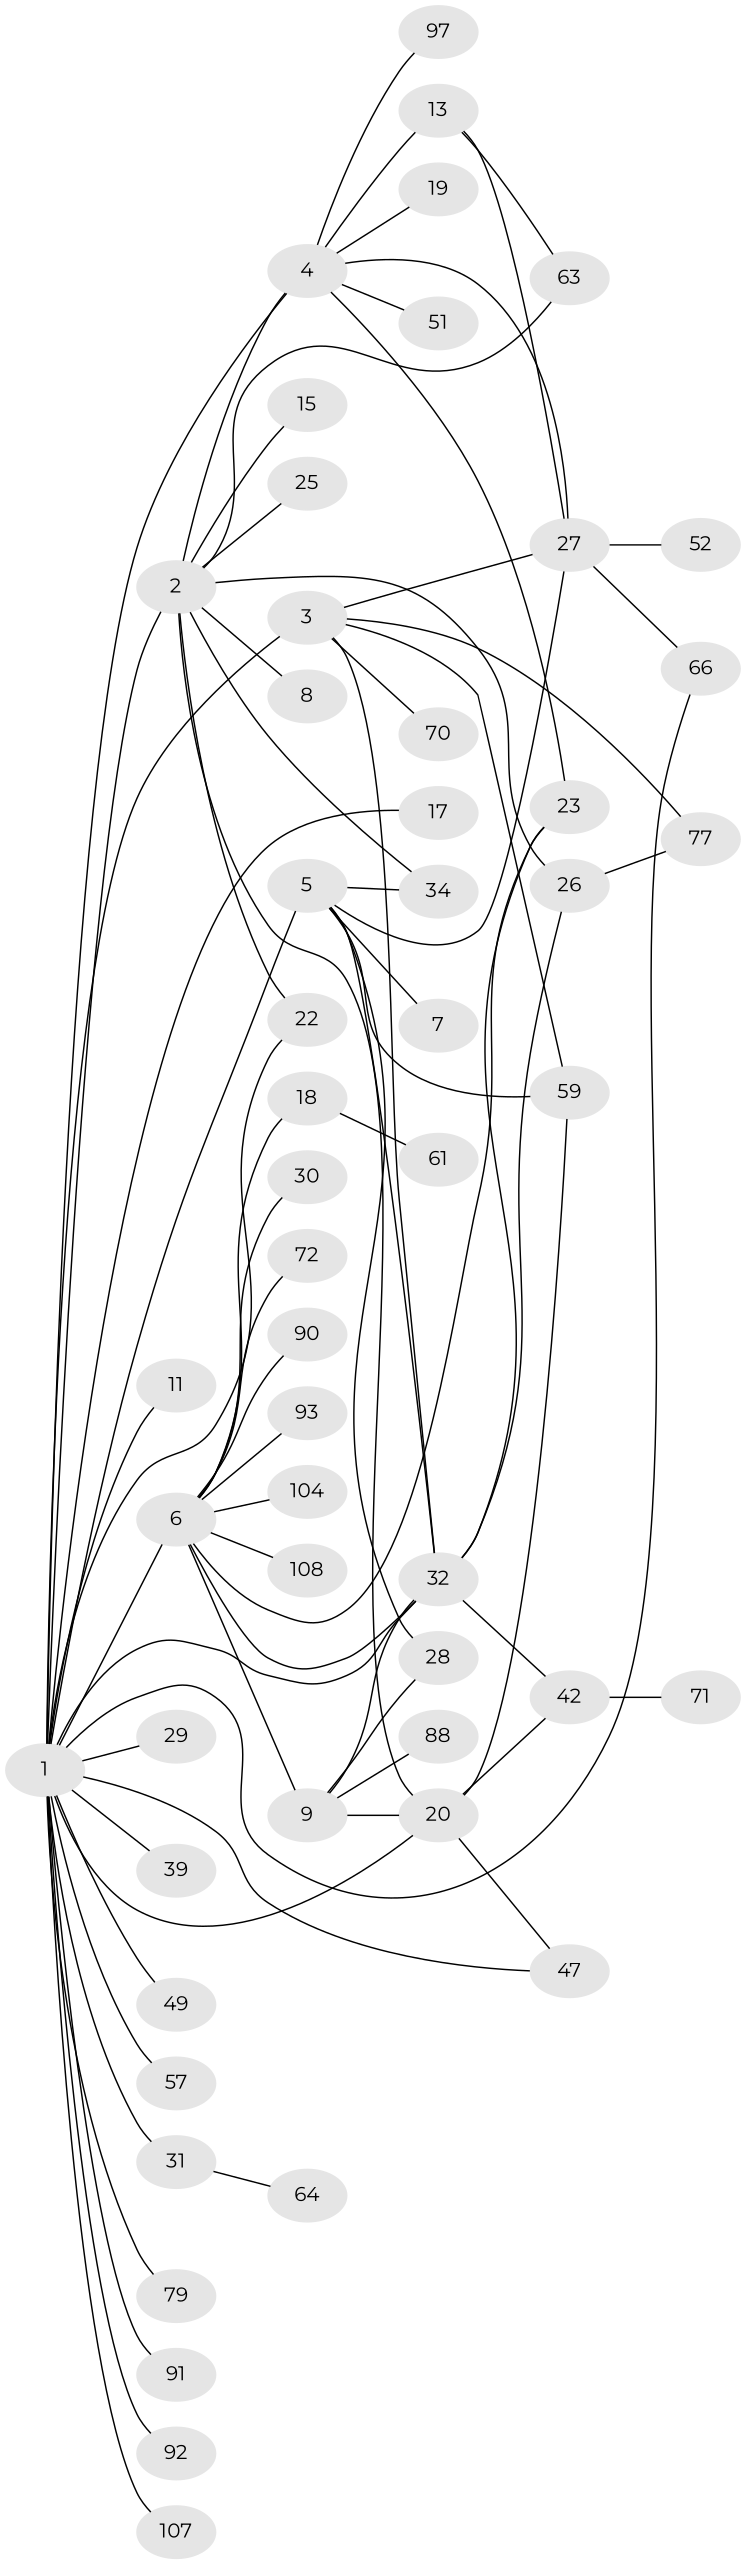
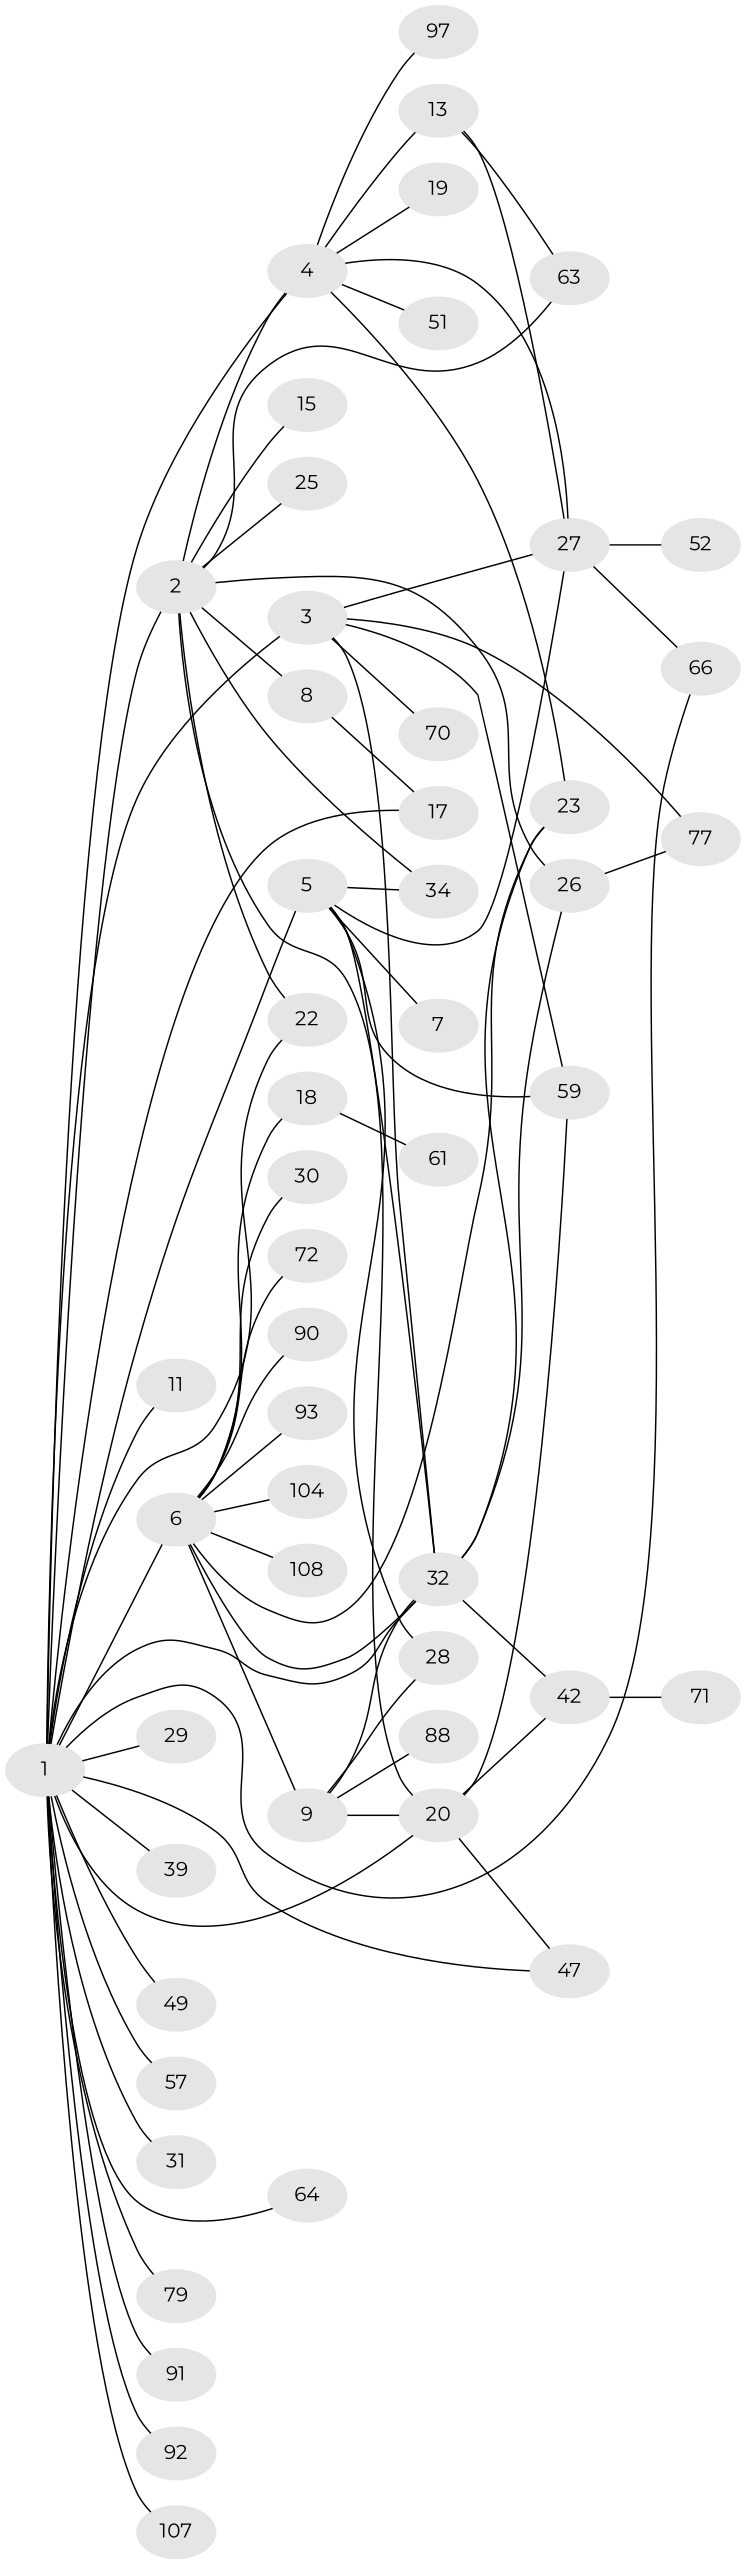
none -> (383, 764)
(242, 2179) -> (120, 2180)
